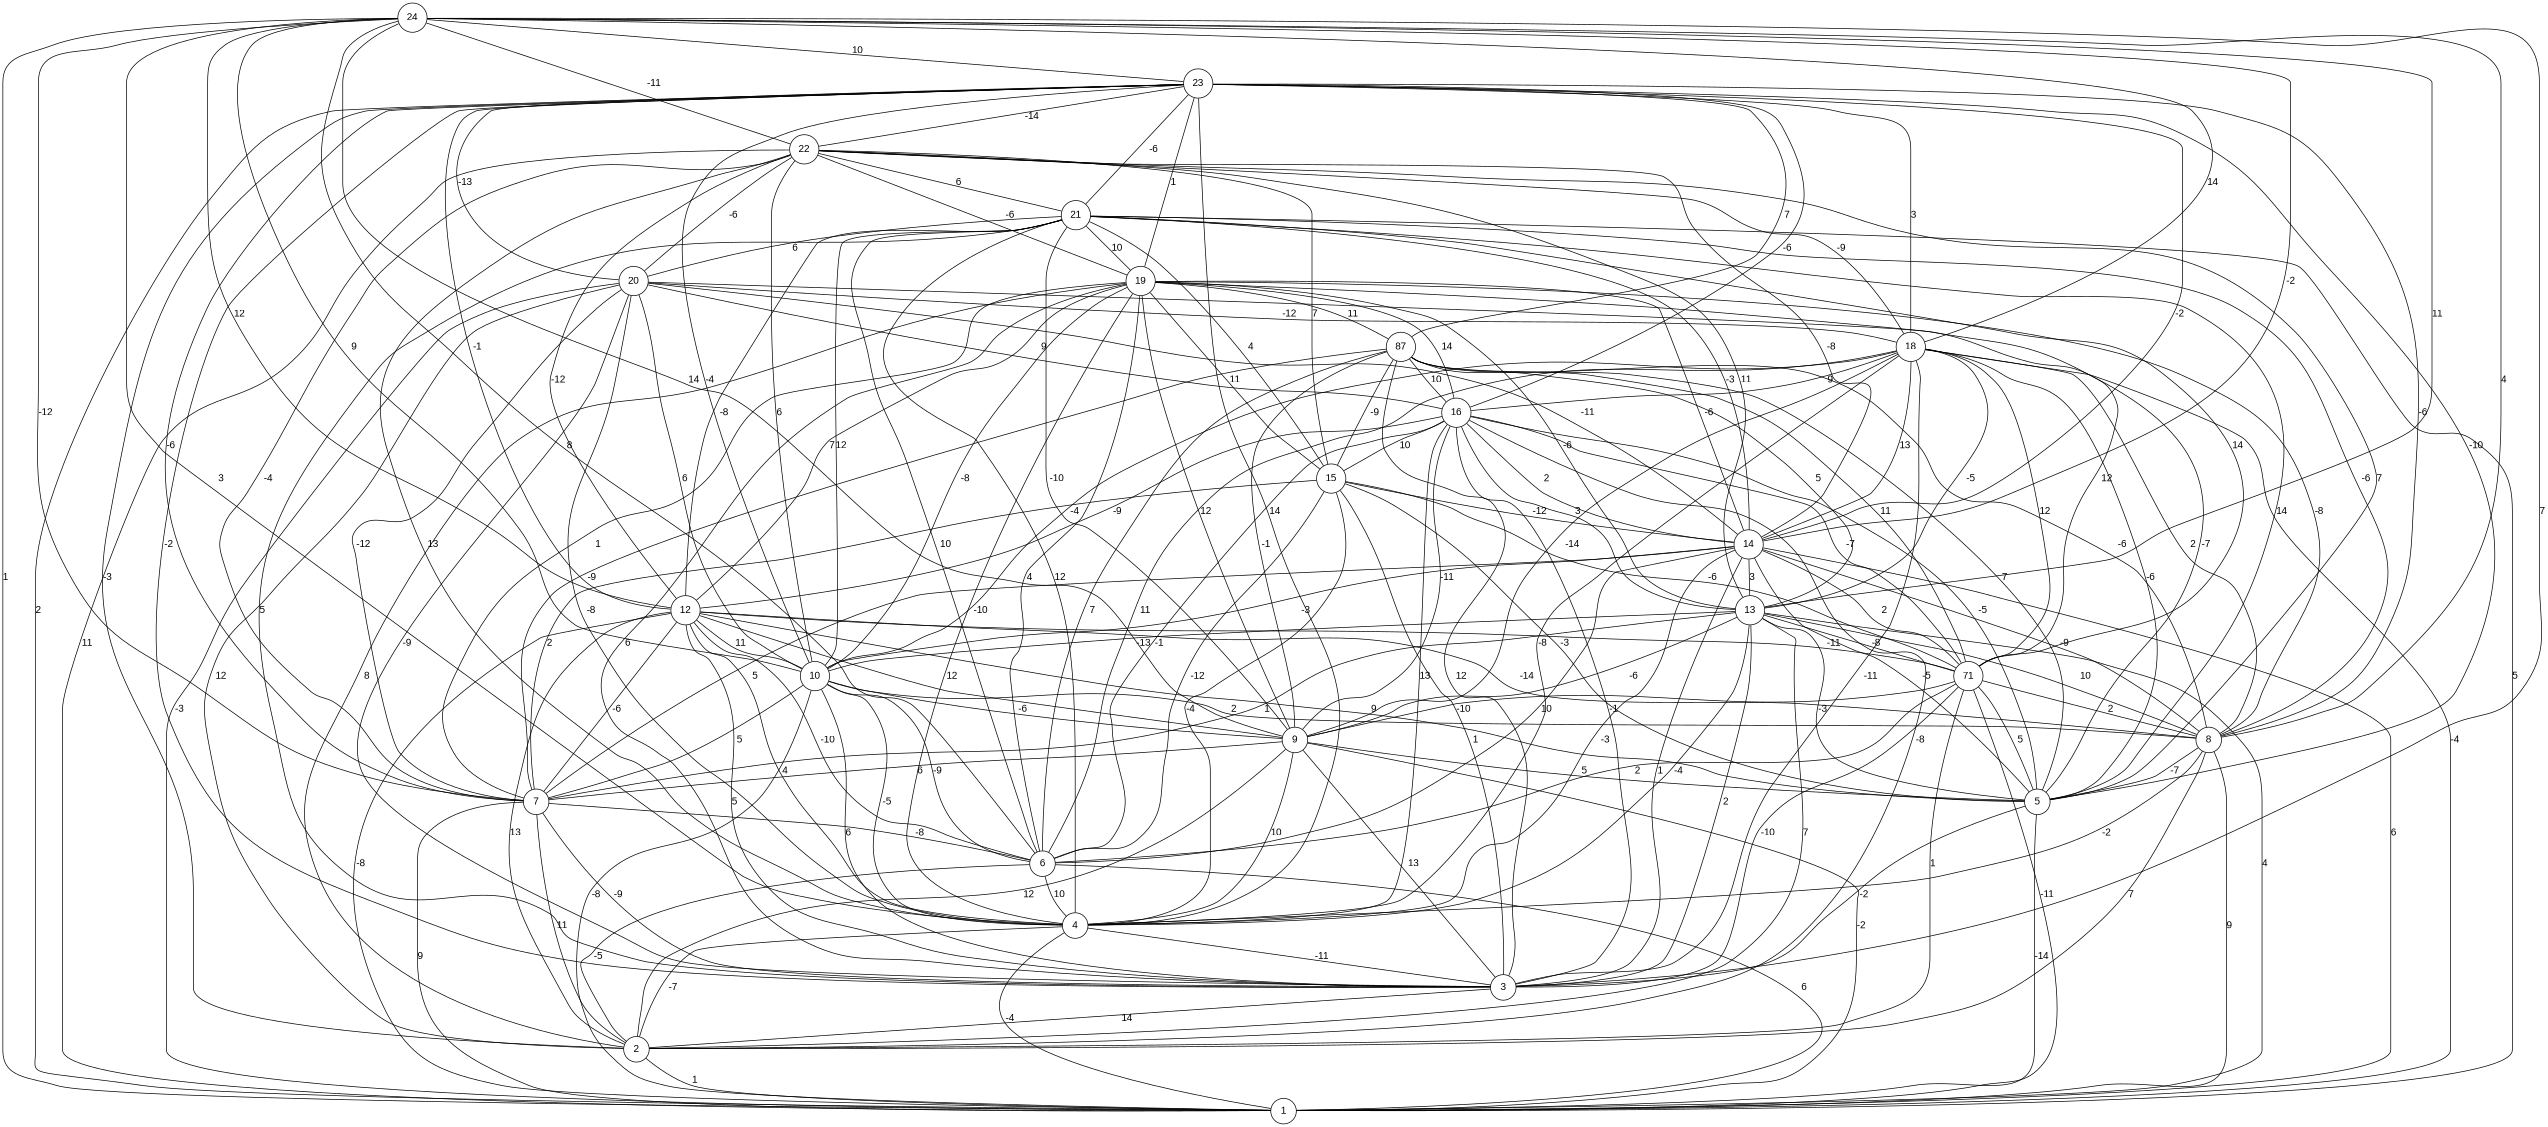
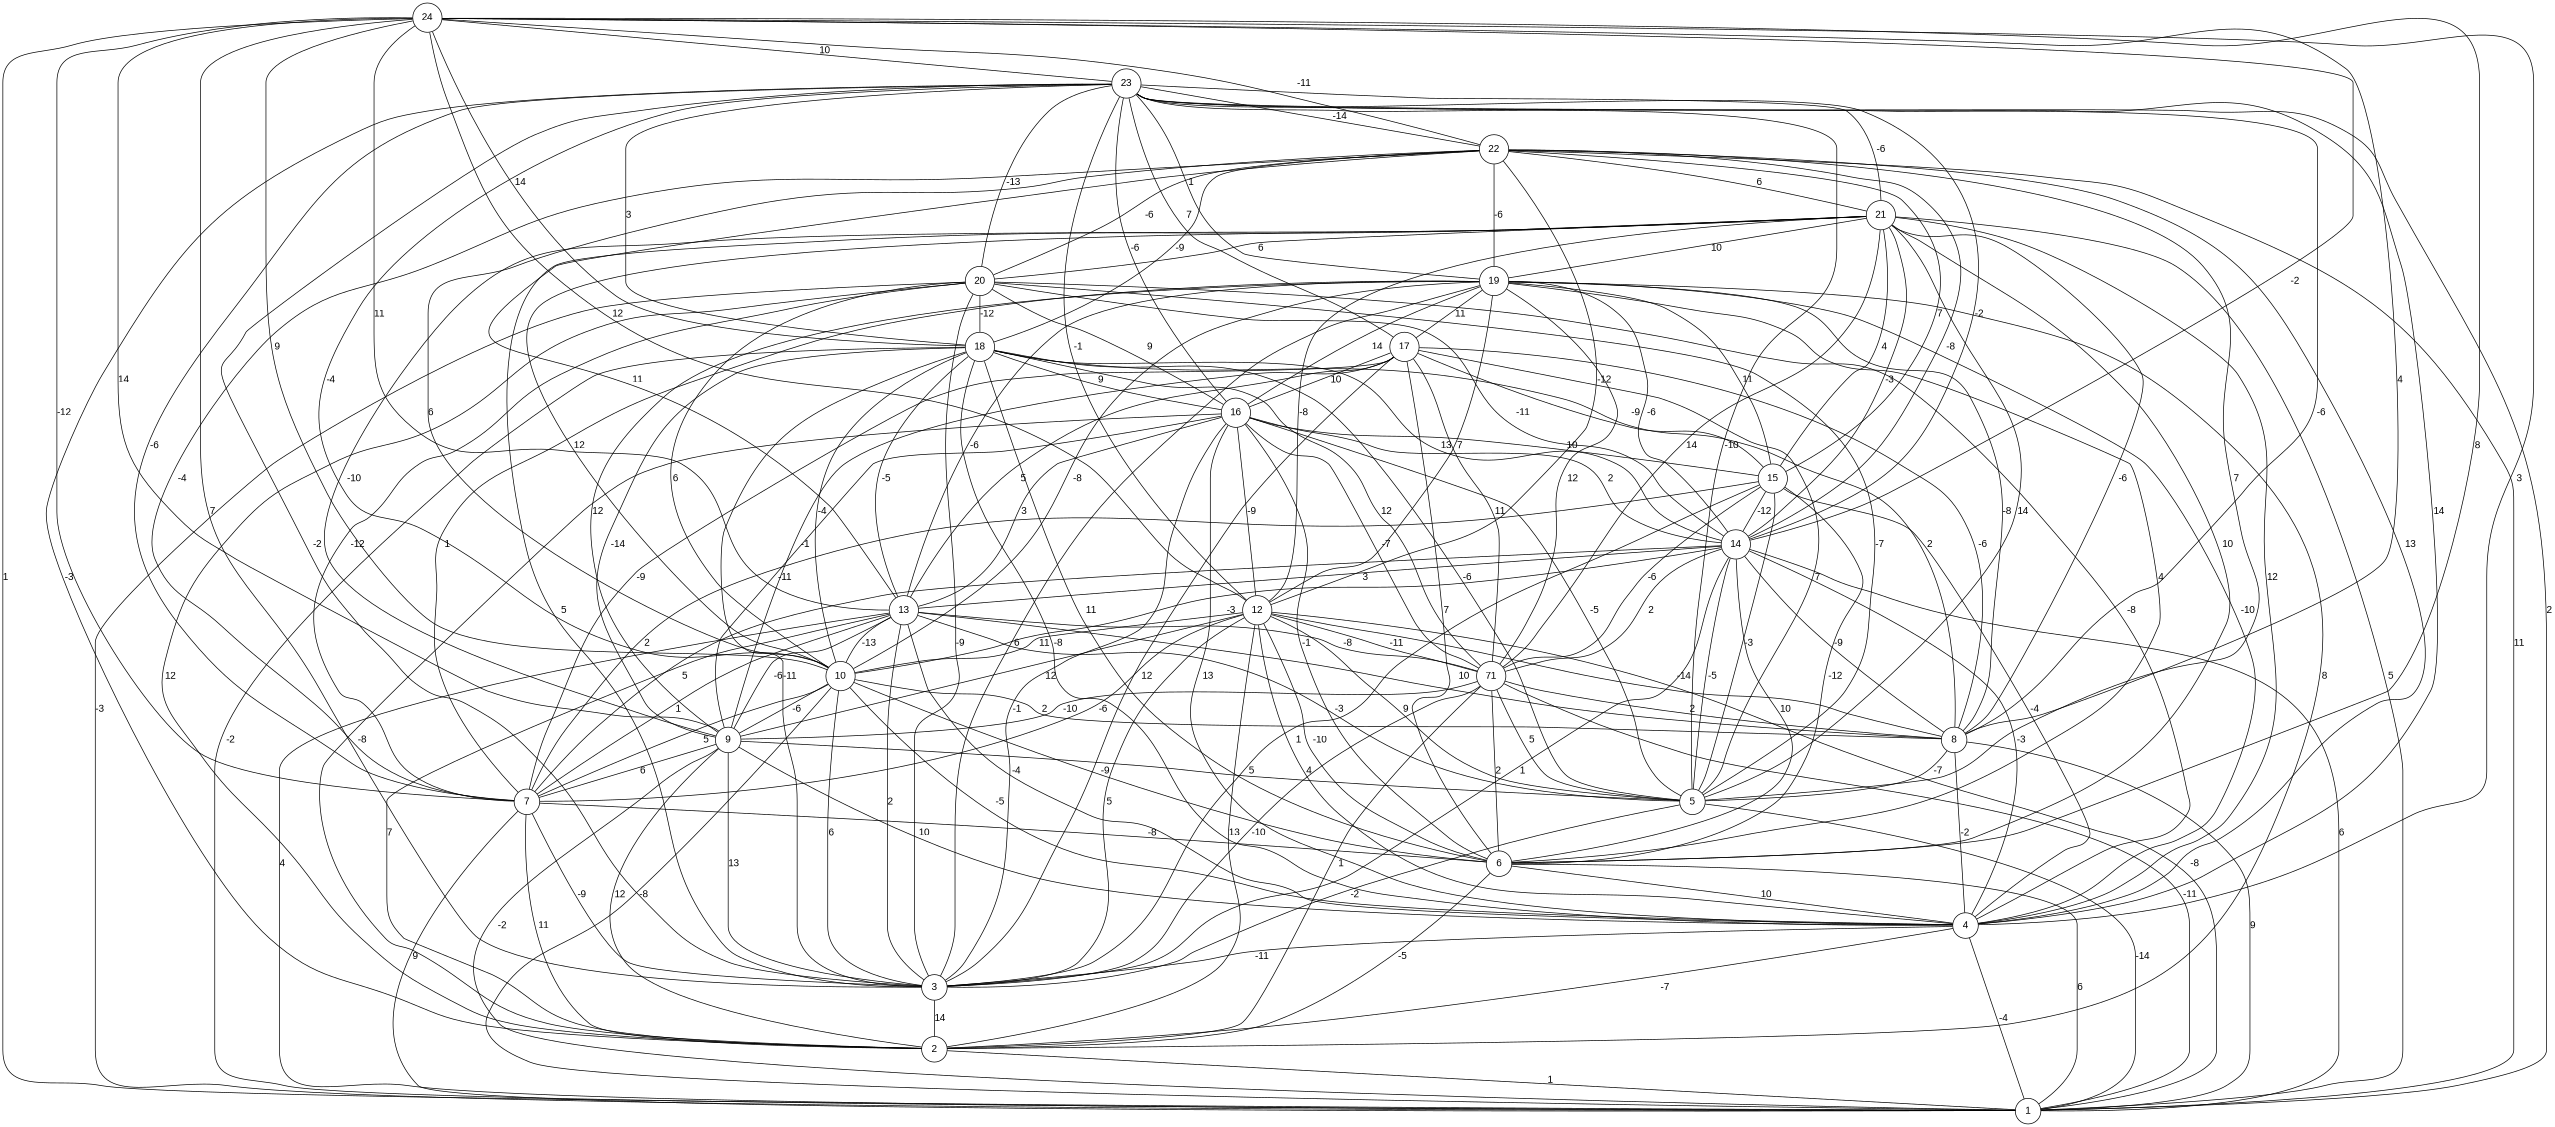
(1401, 347) -> (1404, 347)
(2455, 740) -> (231, 740)
(1825, 1031) -> none
